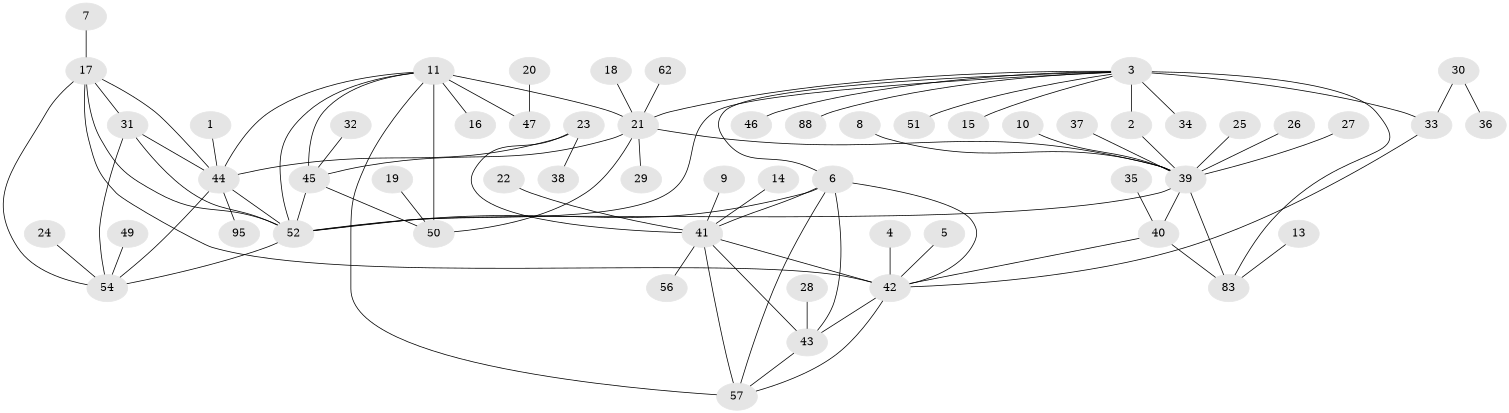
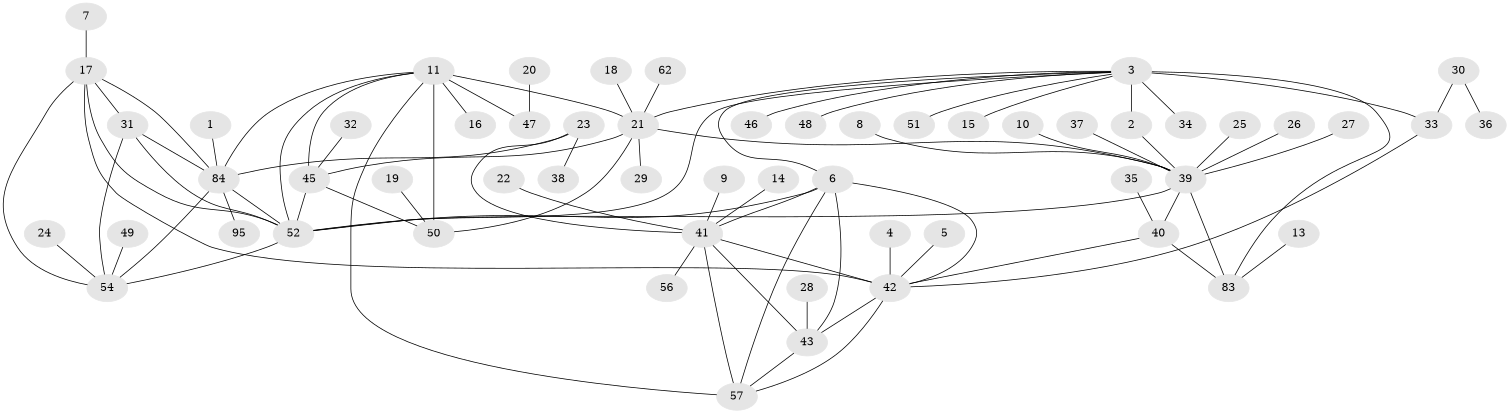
(806, 125) -> (806, 125)
(219, 179) -> (219, 179)
